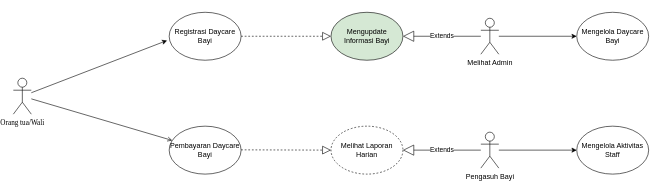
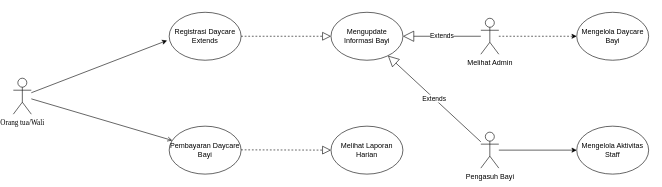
(205, 36) -> (205, 36)
(367, 36) -> (367, 36)
(535, 36) -> (535, 36)
(367, 150) -> (367, 150)
(442, 150) -> (439, 103)
